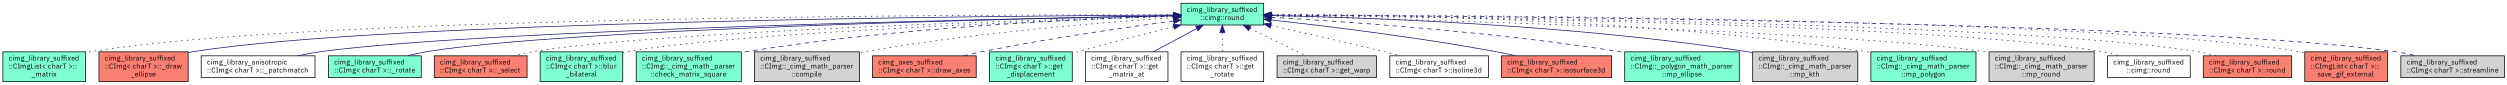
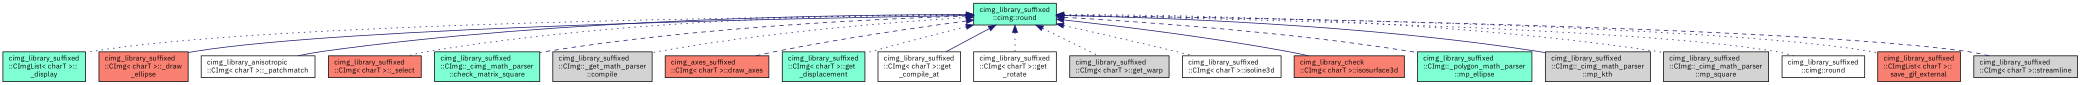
(44, 67) -> (44, 67)
(375, 67) -> none
(581, 67) -> none
(807, 67) -> (602, 67)
(1127, 67) -> (919, 67)
(1557, 67) -> (1349, 67)
(1923, 67) -> none
(2042, 67) -> (1716, 67)
(2248, 67) -> none
